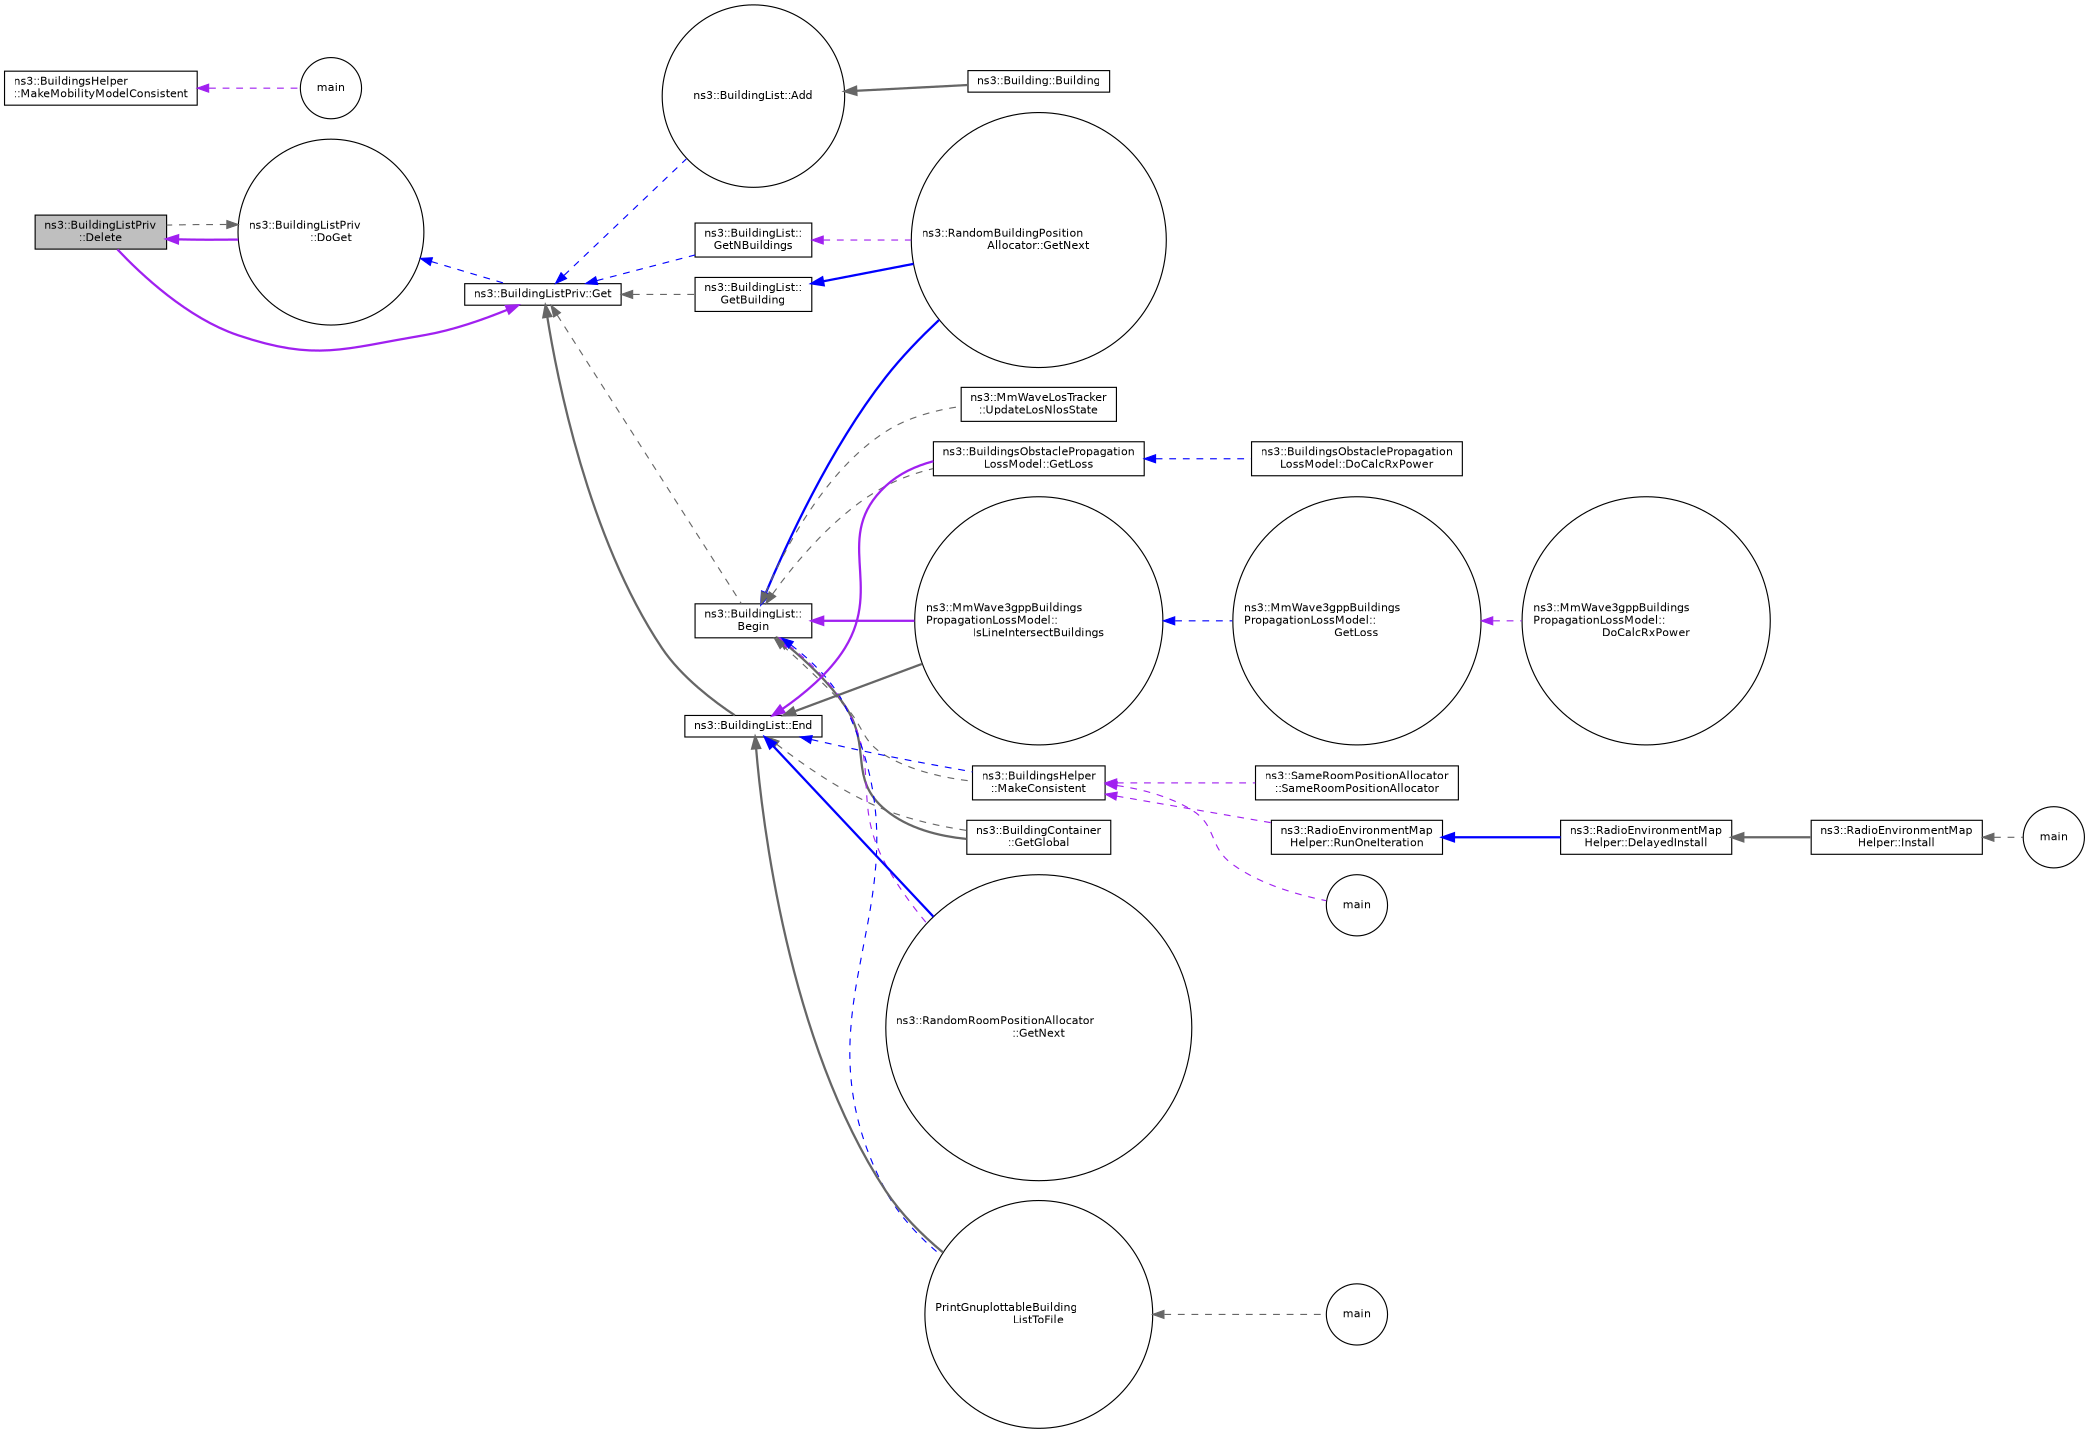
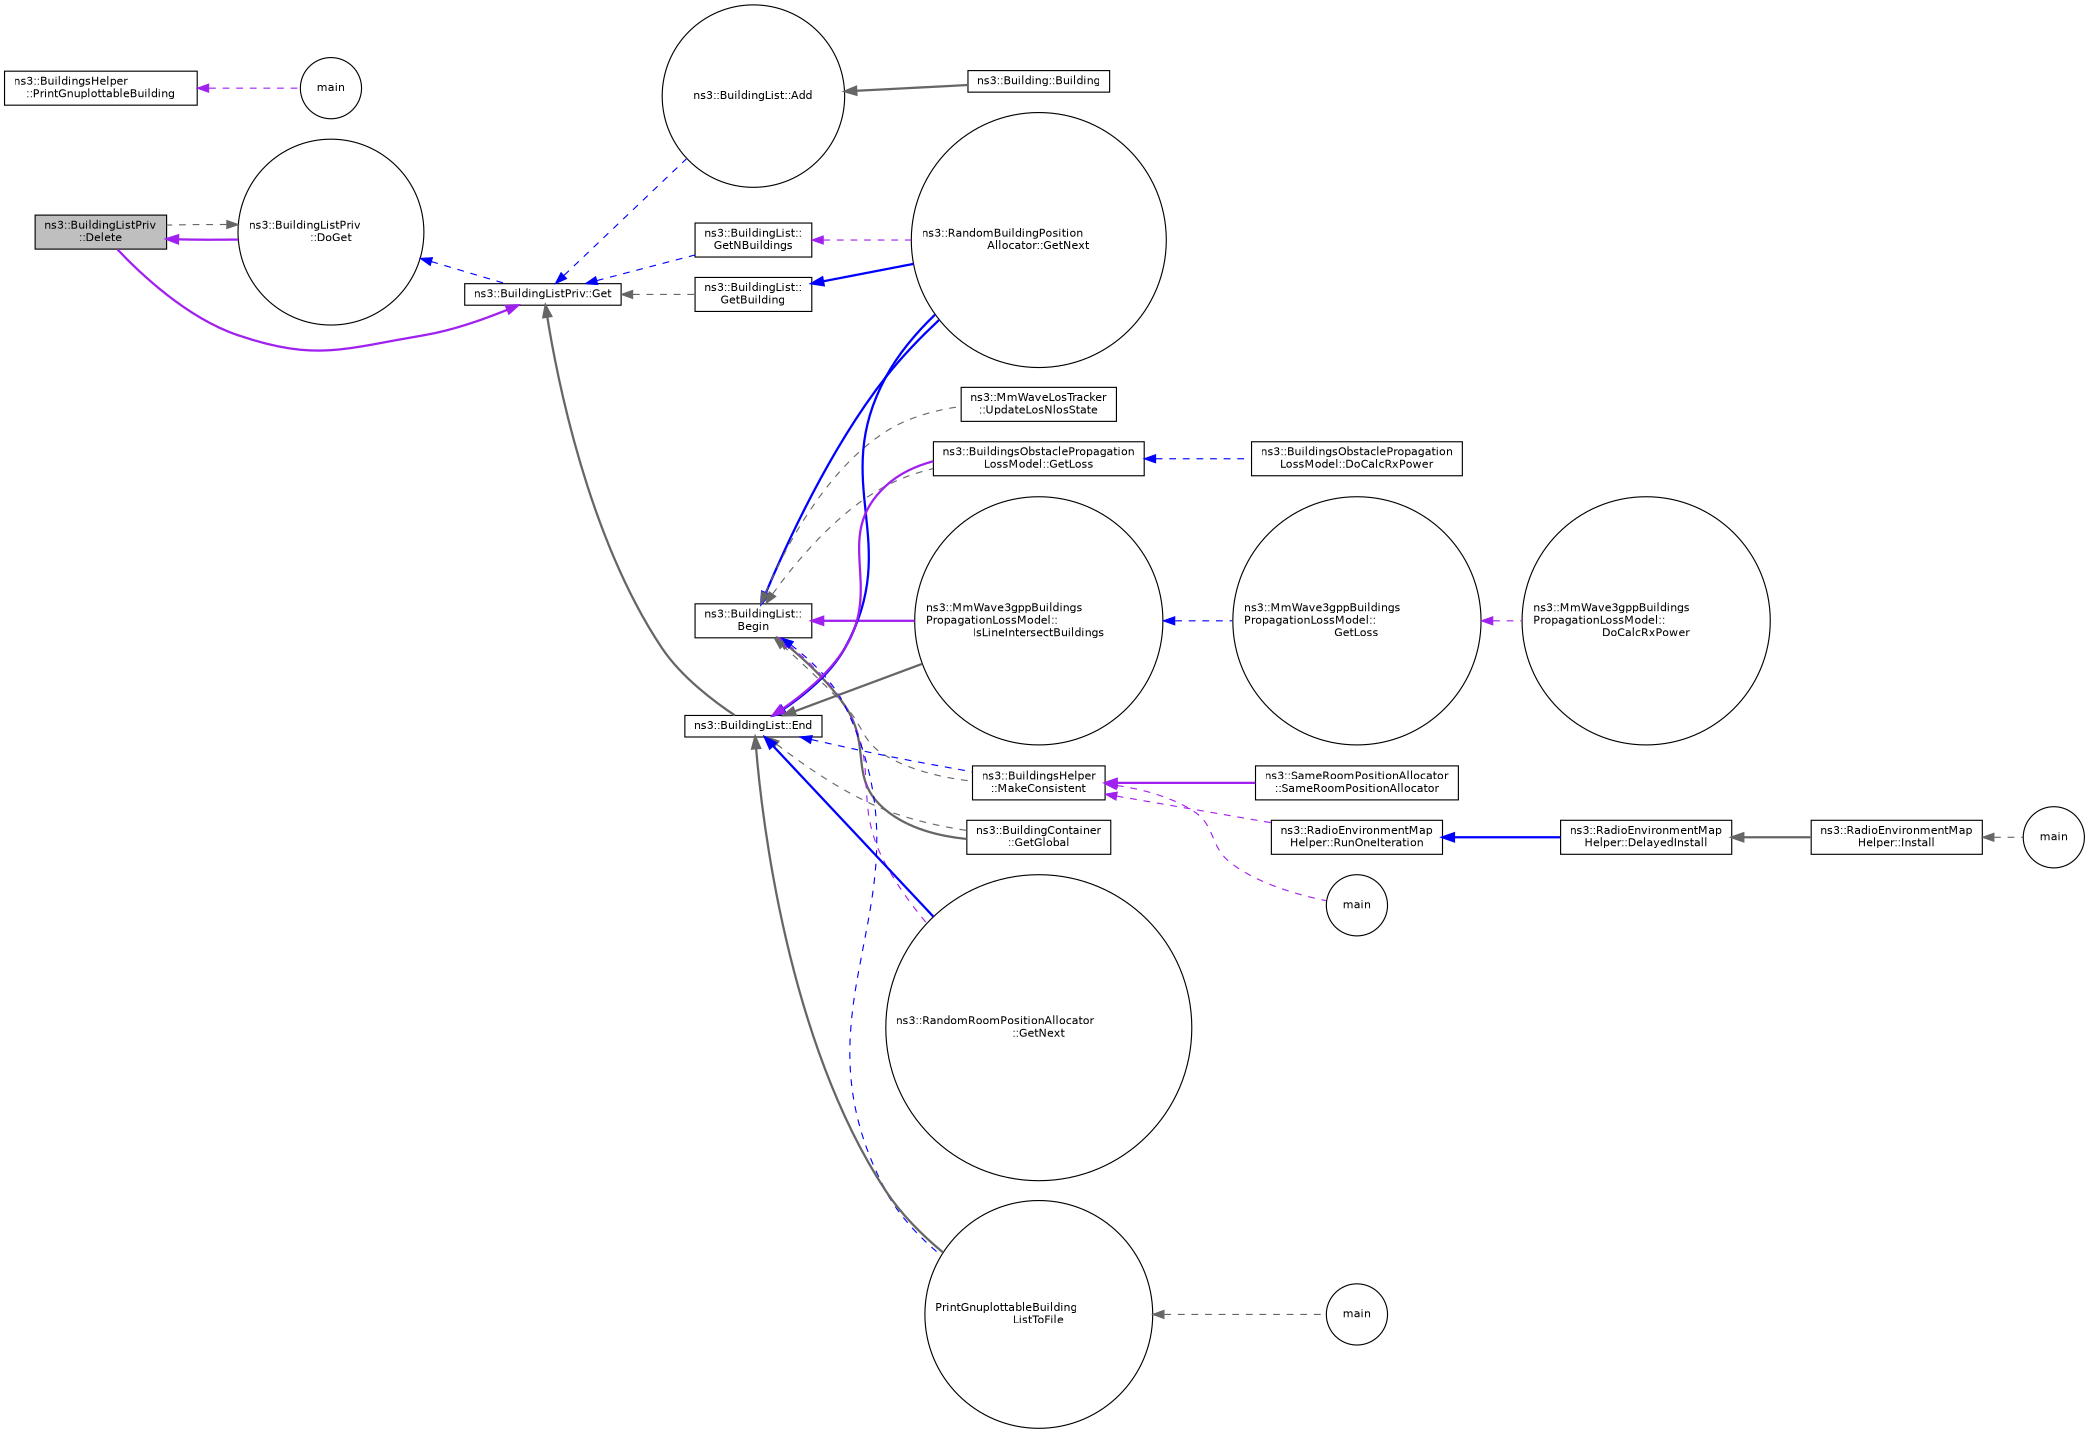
(101, 88) -> (101, 88)
(649, 459) -> none
none -> (868, 539)
(1186, 783) -> (1186, 783)
